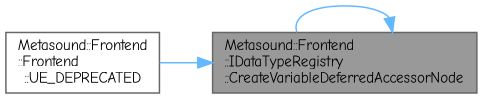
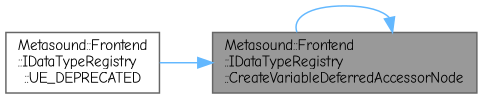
(83, 63) -> (83, 63)
